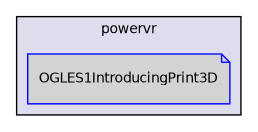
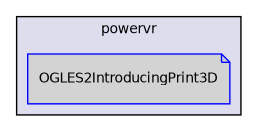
(129, 79) -> (129, 79)
